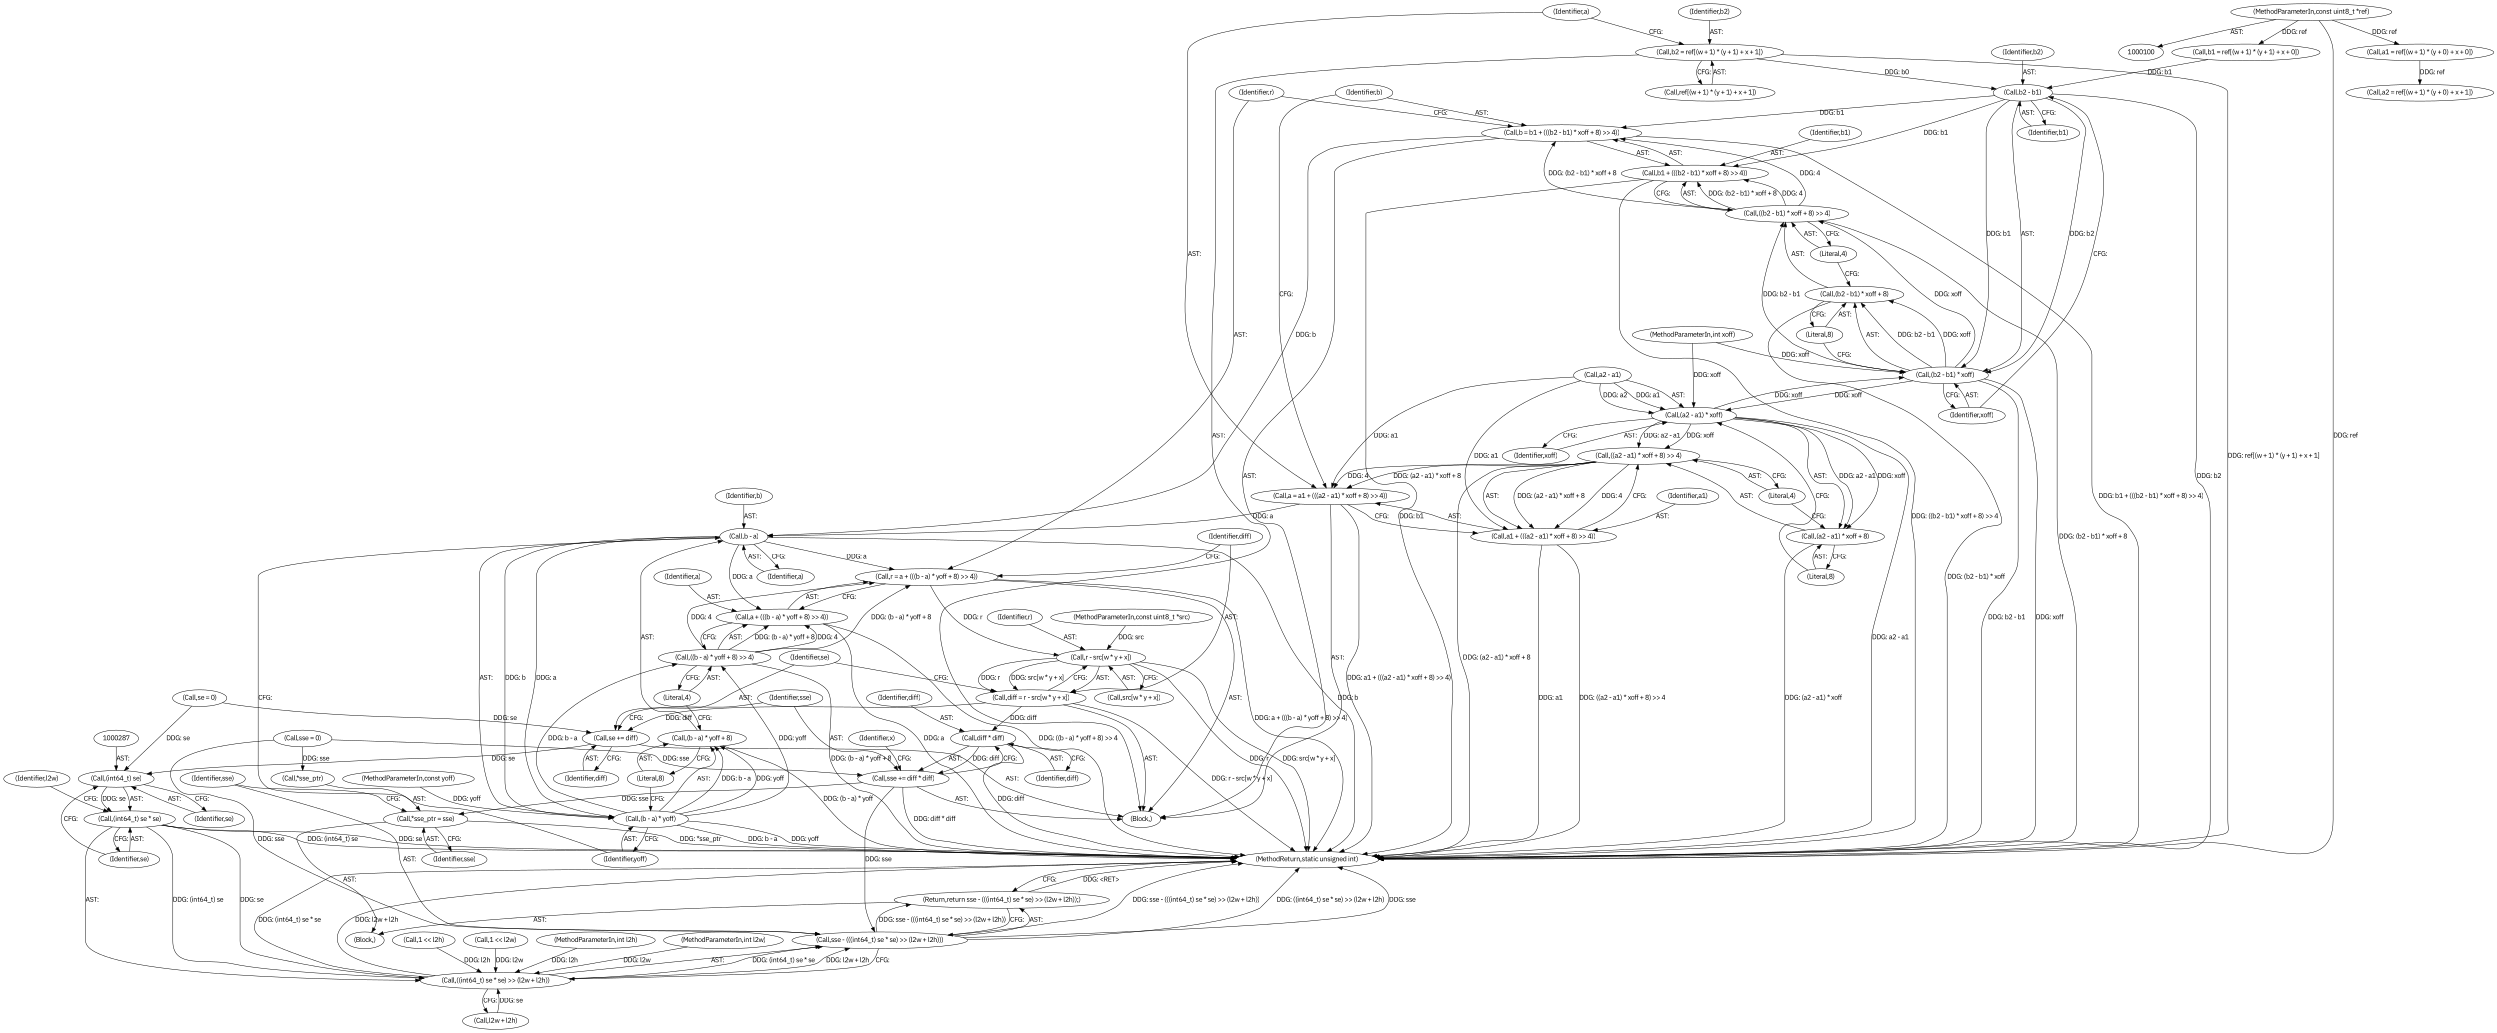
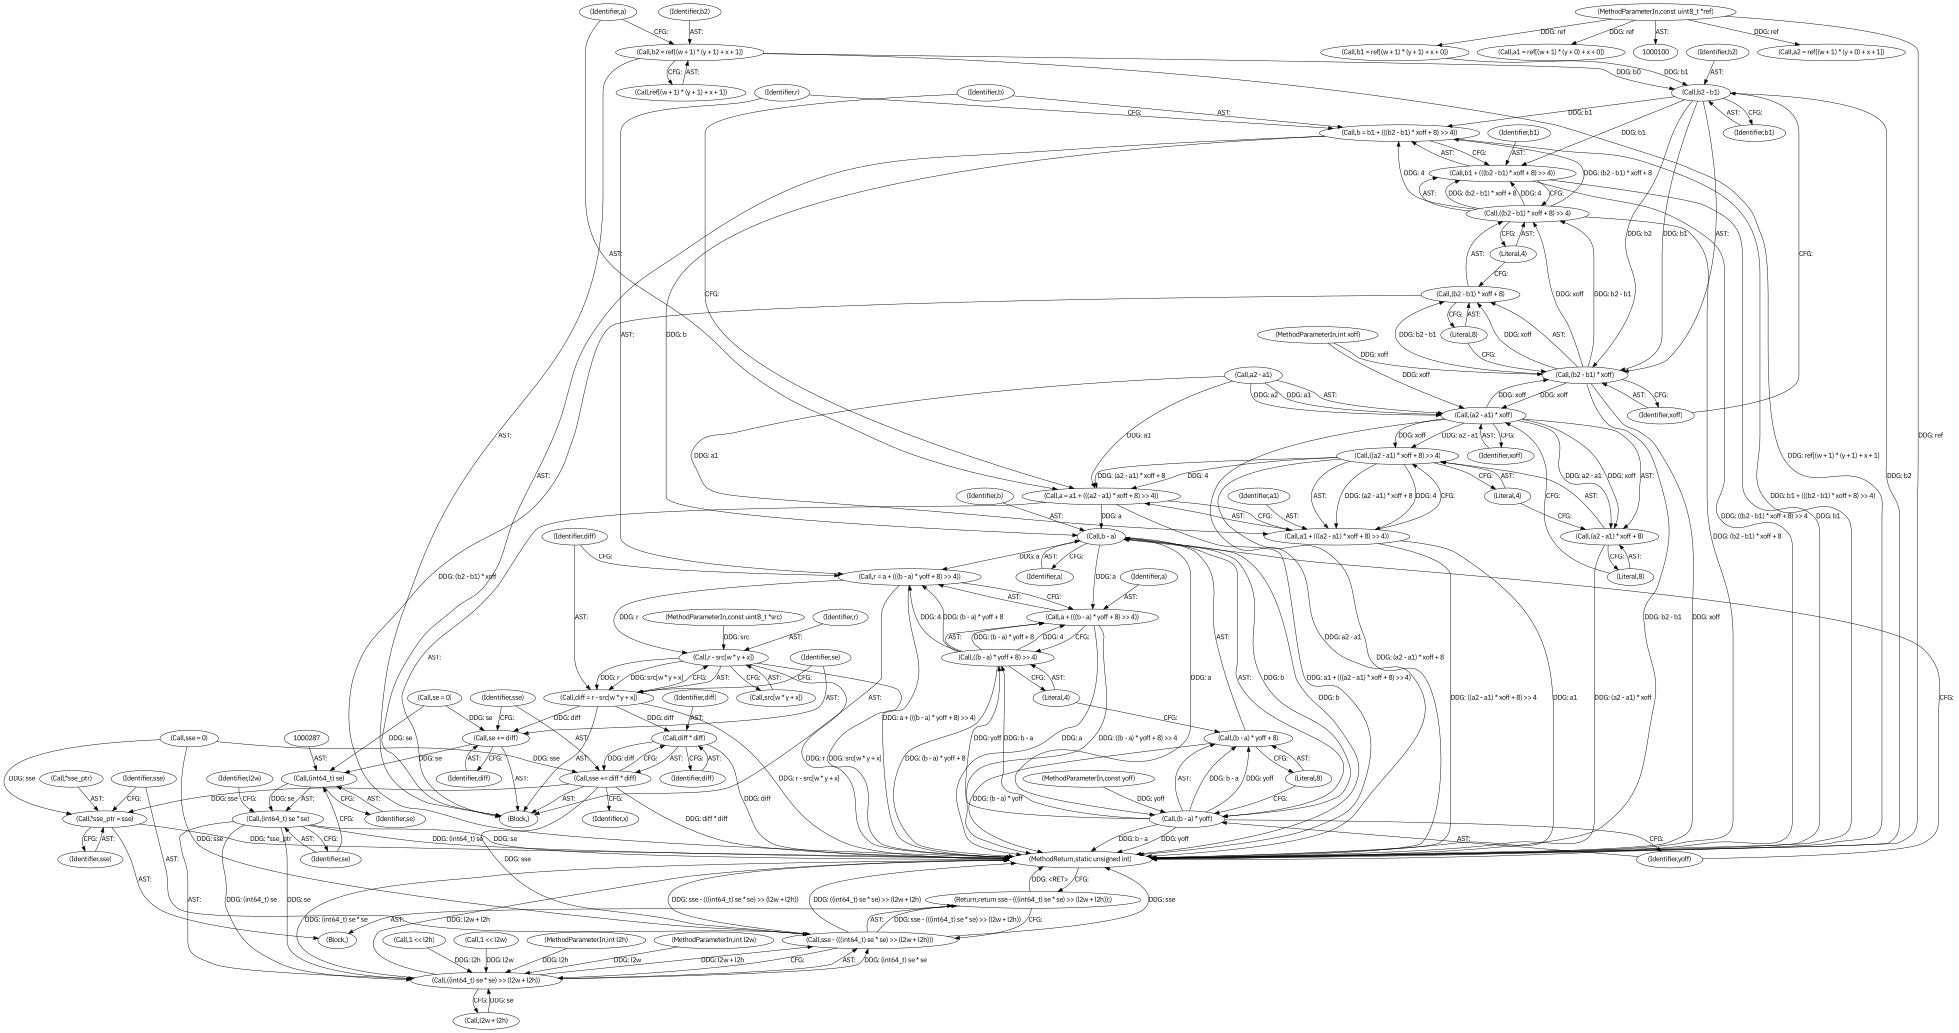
(2420, 70) -> (1742, 32)
(1644, 153) -> (1480, 153)
(303, 756) -> (40, 755)
(893, 756) -> (608, 799)
